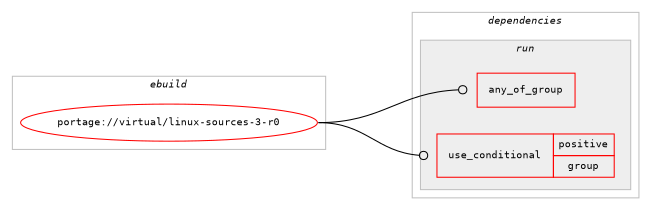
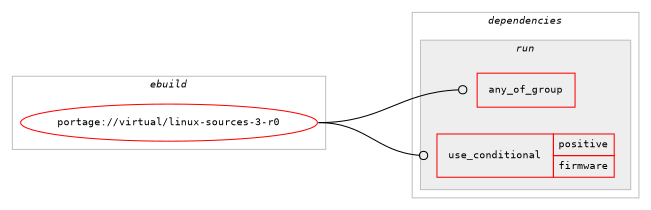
(584, 166) -> (584, 166)
